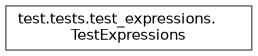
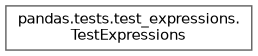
(129, 28) -> (129, 28)
